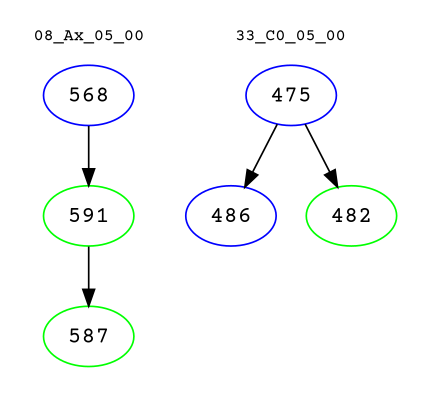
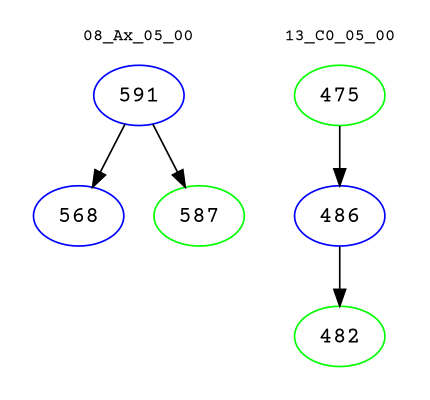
(291, 36) -> (341, 36)
(291, 95) -> (340, 95)
(89, 147) -> (113, 148)
(317, 148) -> (340, 268)
(89, 216) -> (139, 95)
